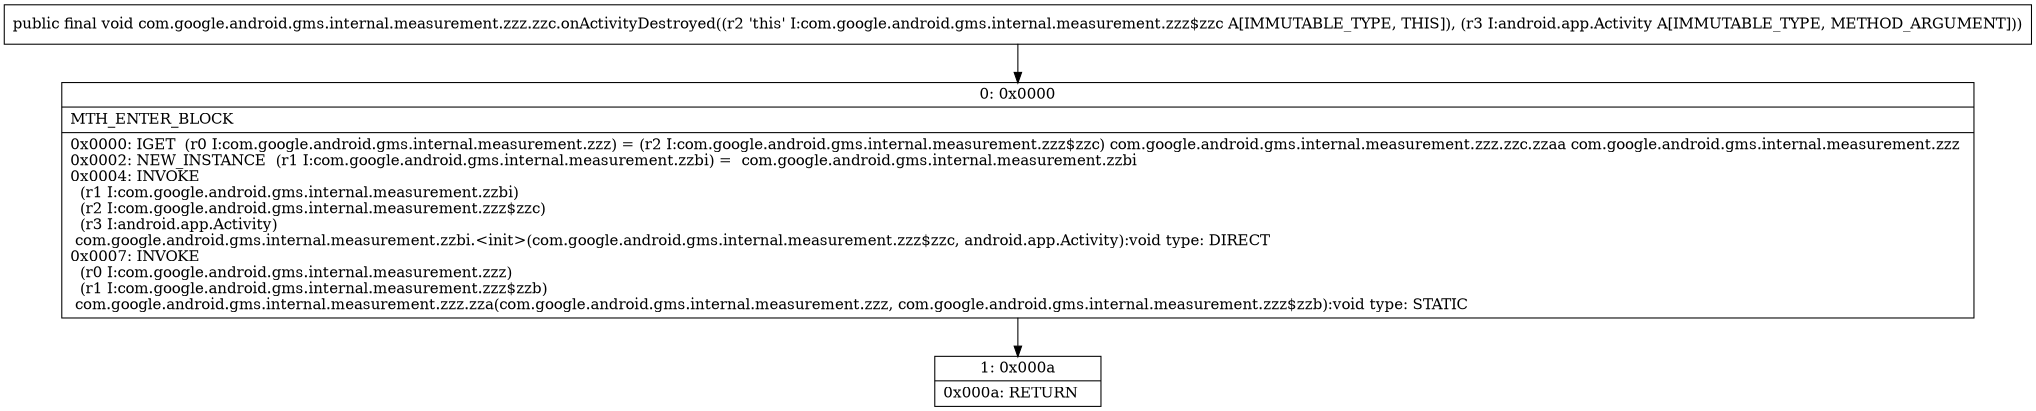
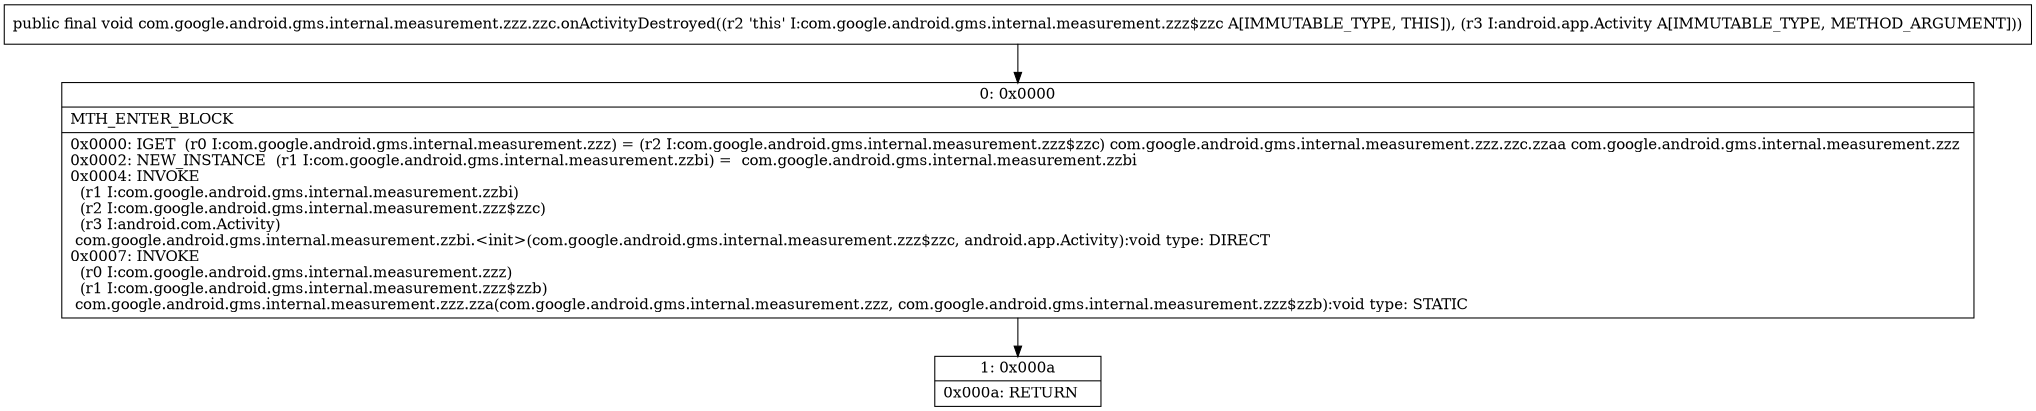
(174, 225) -> (176, 225)
